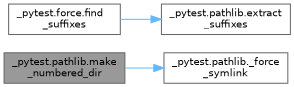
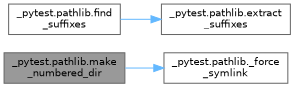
(64, 19) -> (64, 19)
